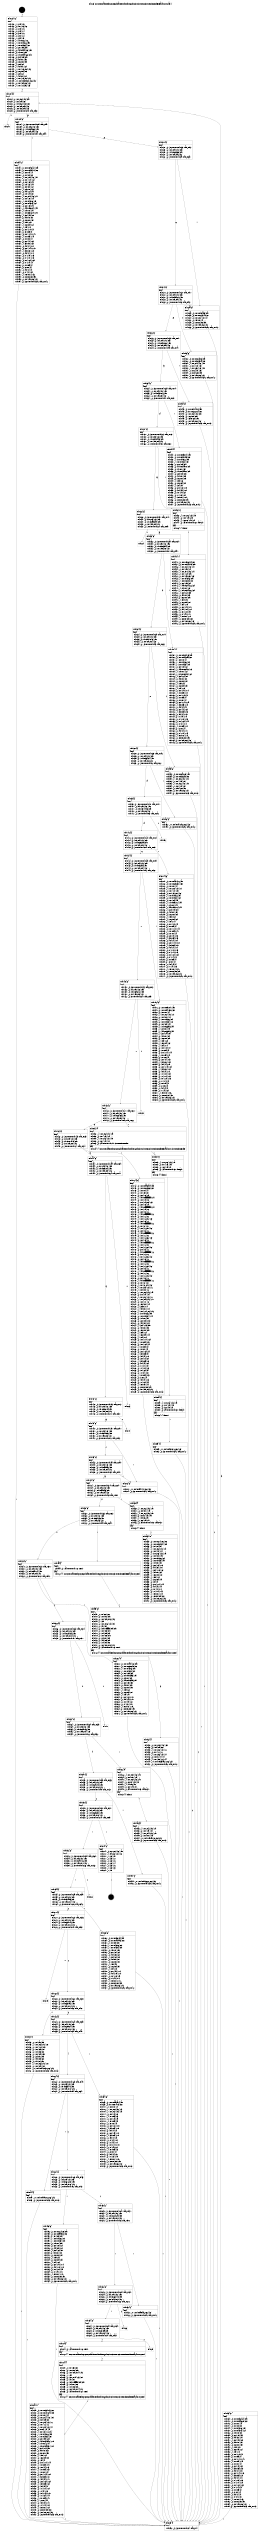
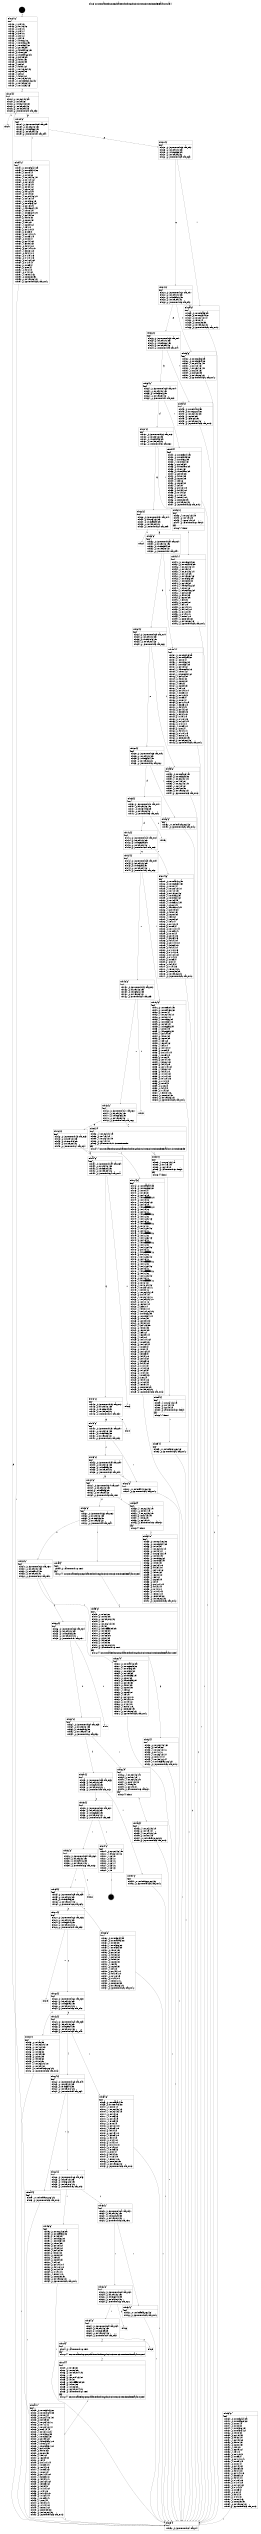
(221, 1240) -> (12, 1264)
